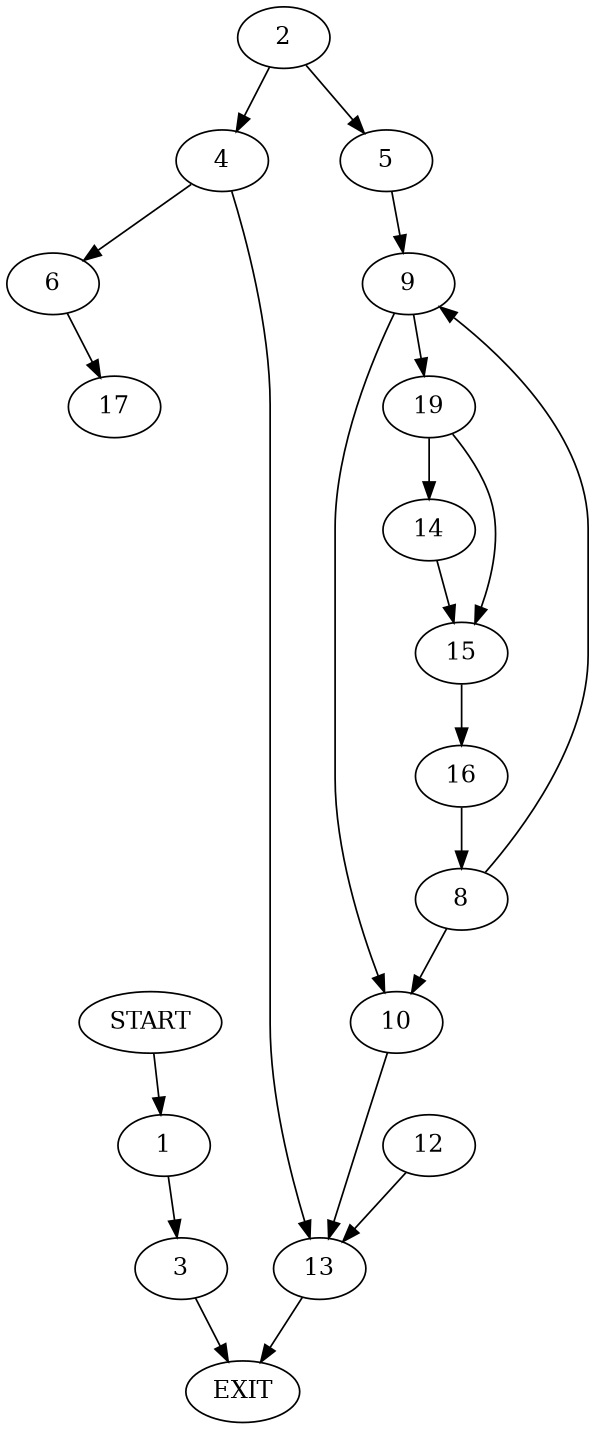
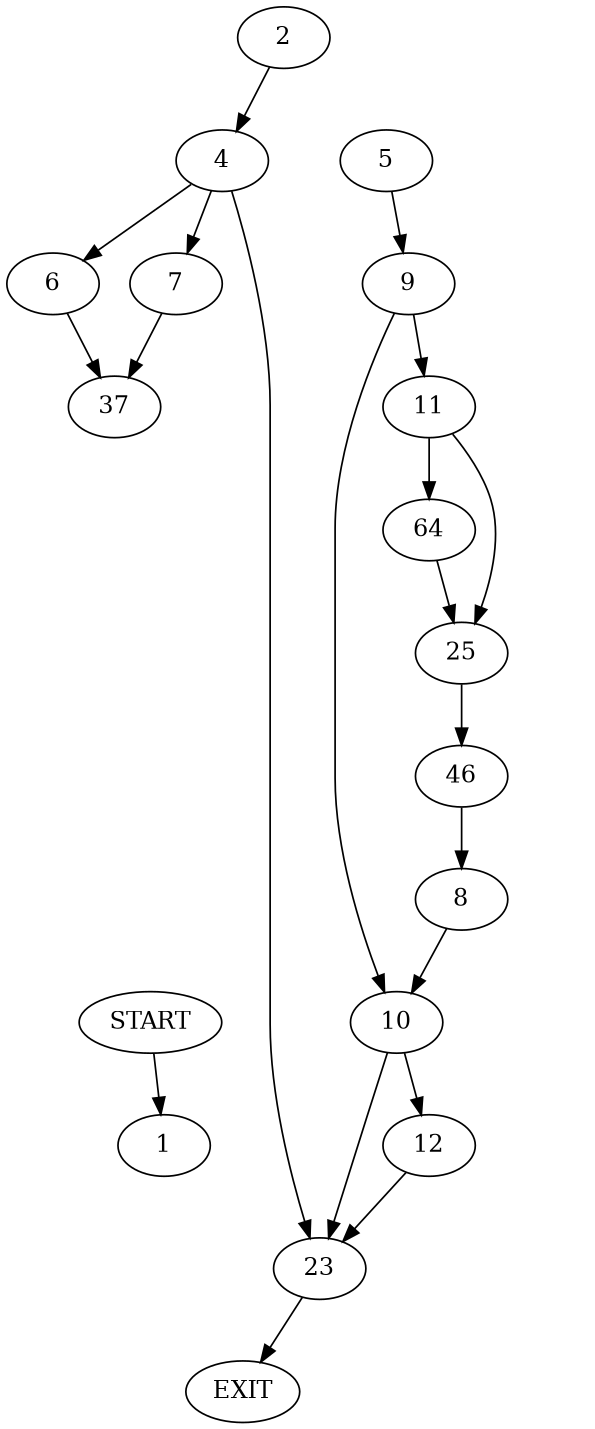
(330, 93) -> none
none -> (176, 284)
(115, 407) -> (115, 407)
(429, 407) -> (429, 407)
(429, 530) -> (429, 530)
(588, 585) -> none
(462, 653) -> (462, 653)
(462, 776) -> (462, 776)
none -> (411, 1076)
(181, 1269) -> none
(320, 1269) -> (320, 1269)
